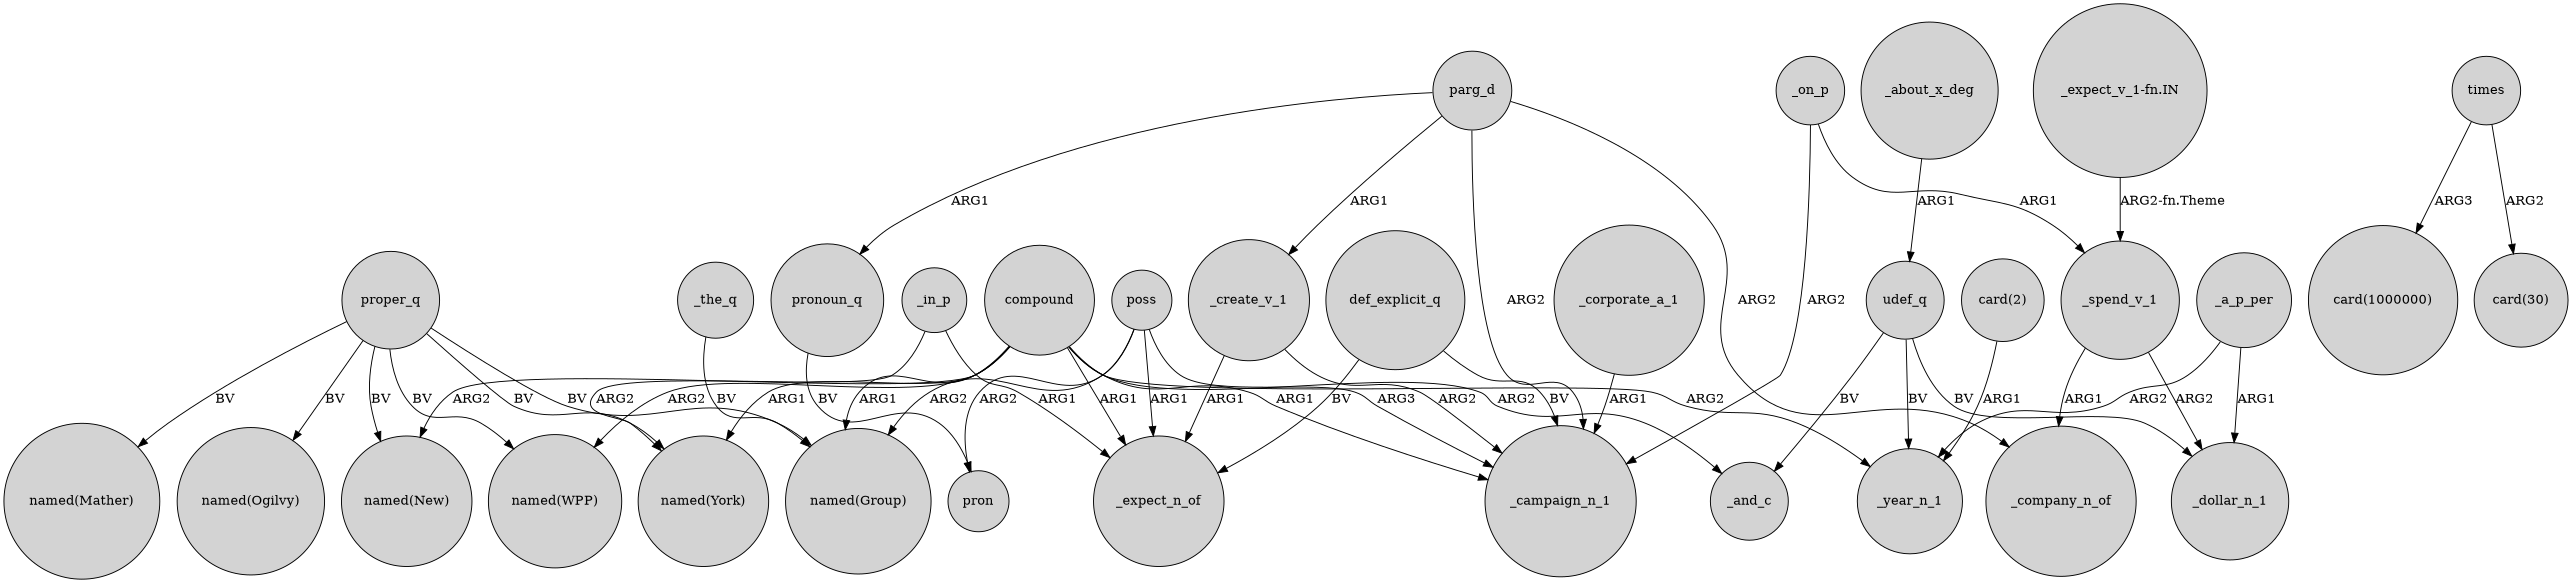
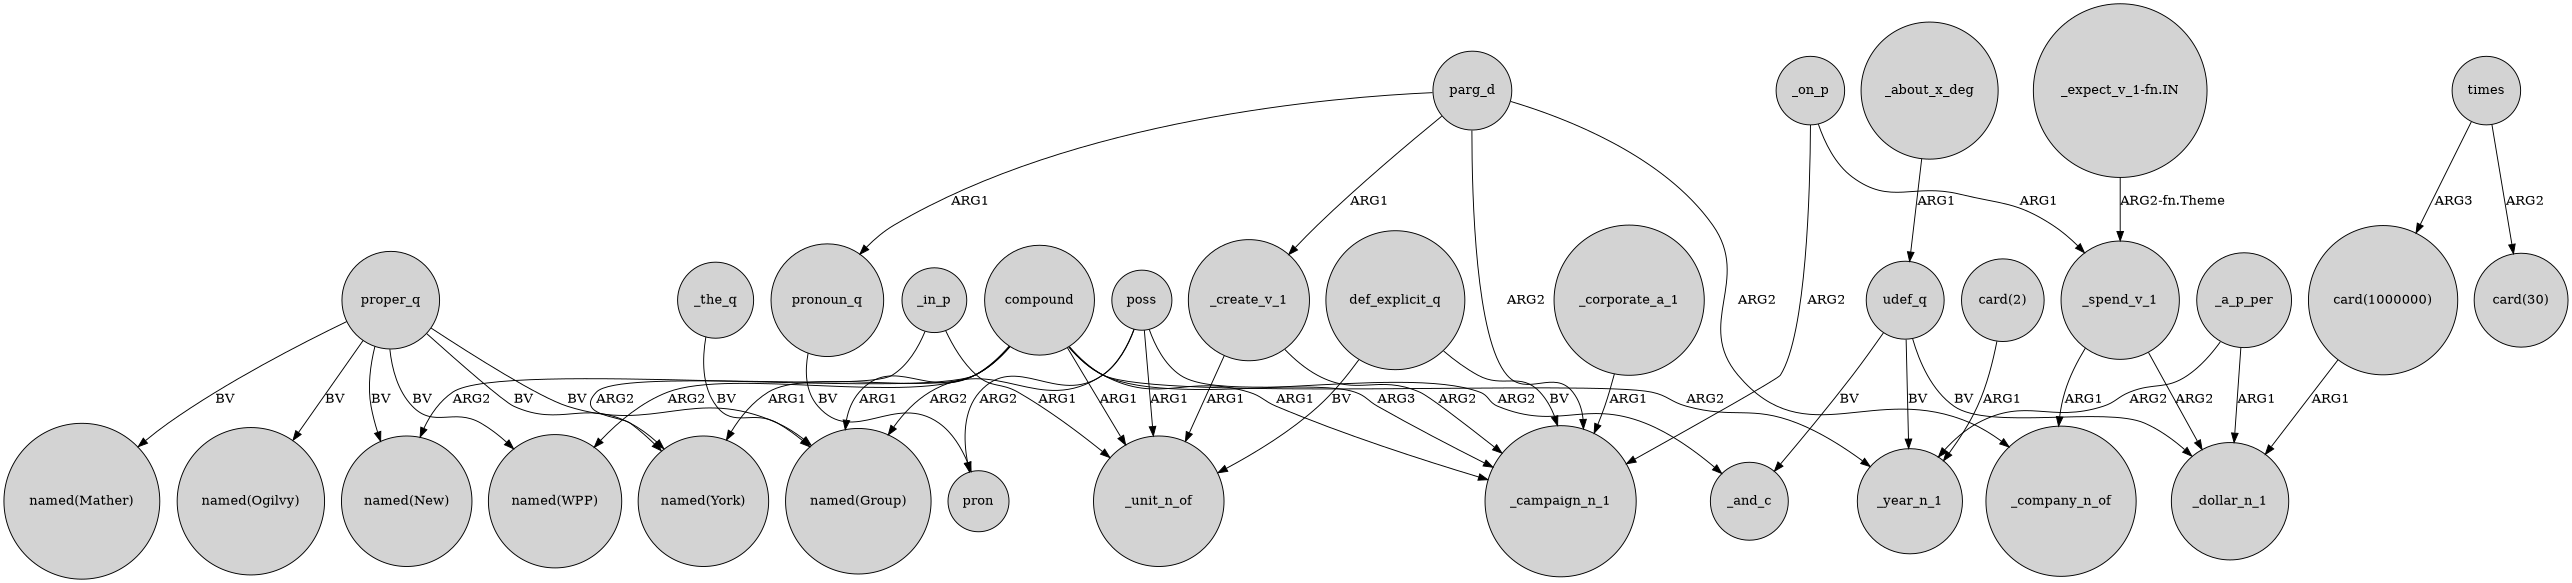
none -> (2305, 403)
(1159, 501) -> (1159, 501)
